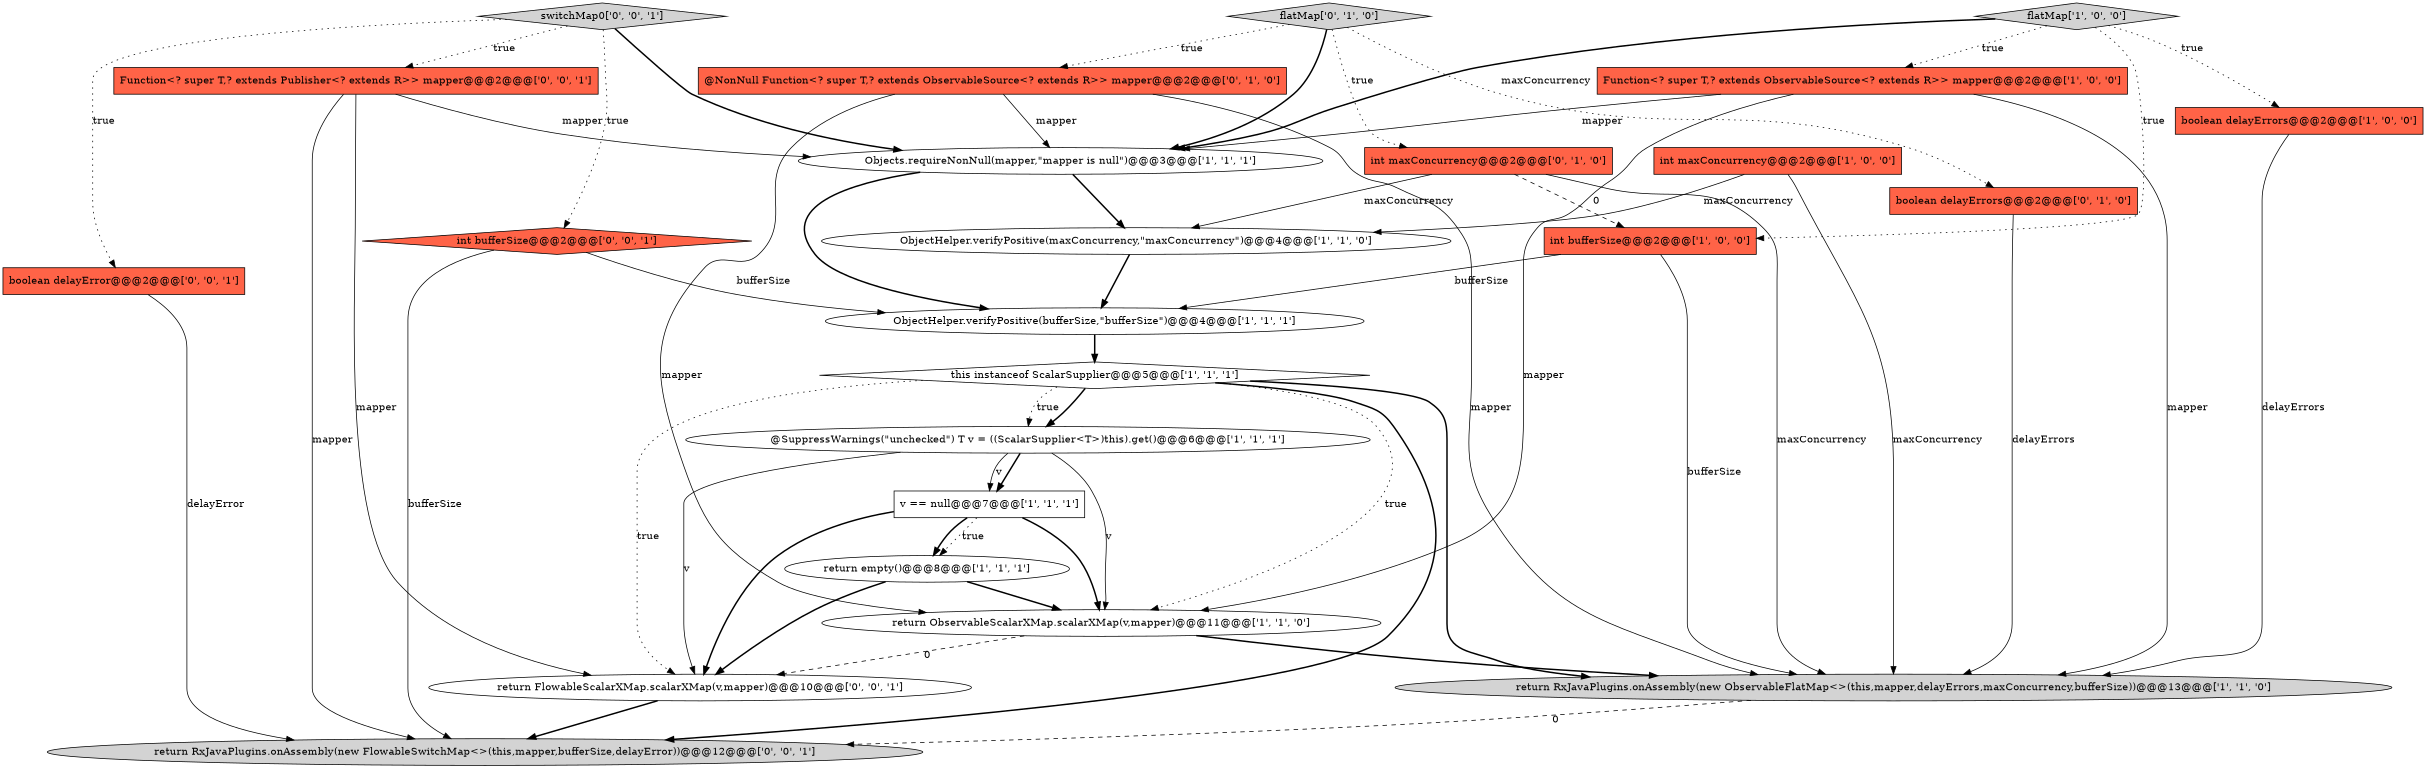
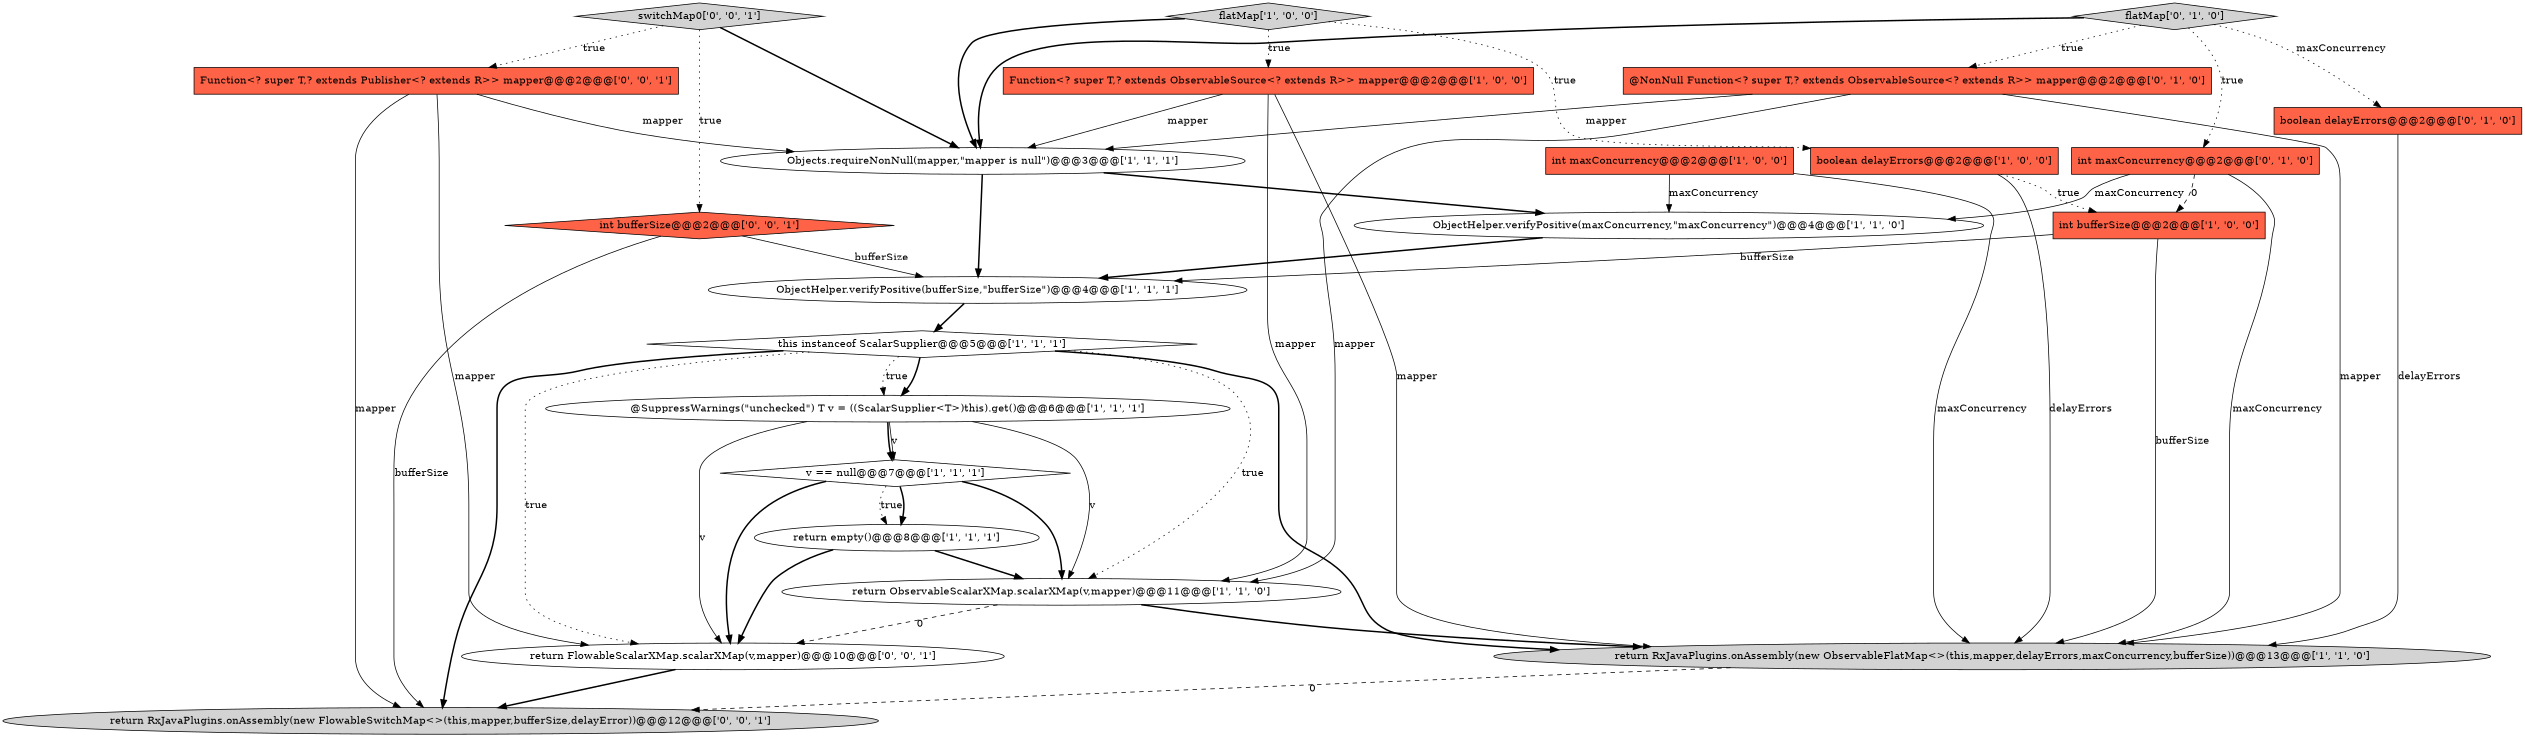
(2054, 227) -> (2046, 191)
(124, 281) -> none
(989, 504) -> (895, 473)
